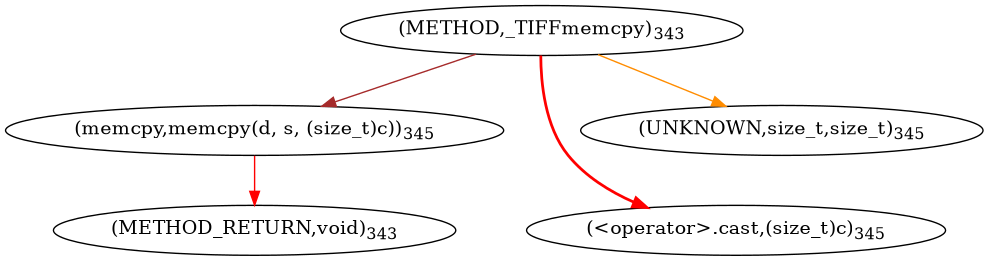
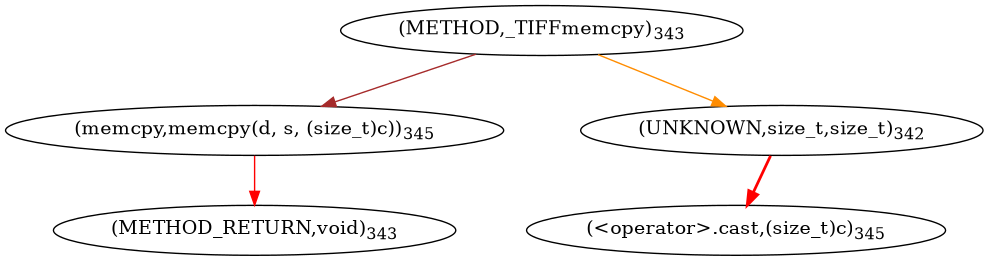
(910, 128) -> (910, 128)
(561, 146) -> (762, 174)
